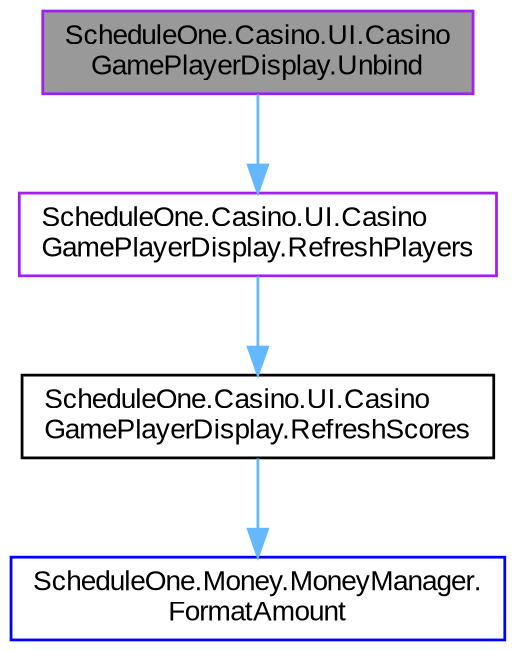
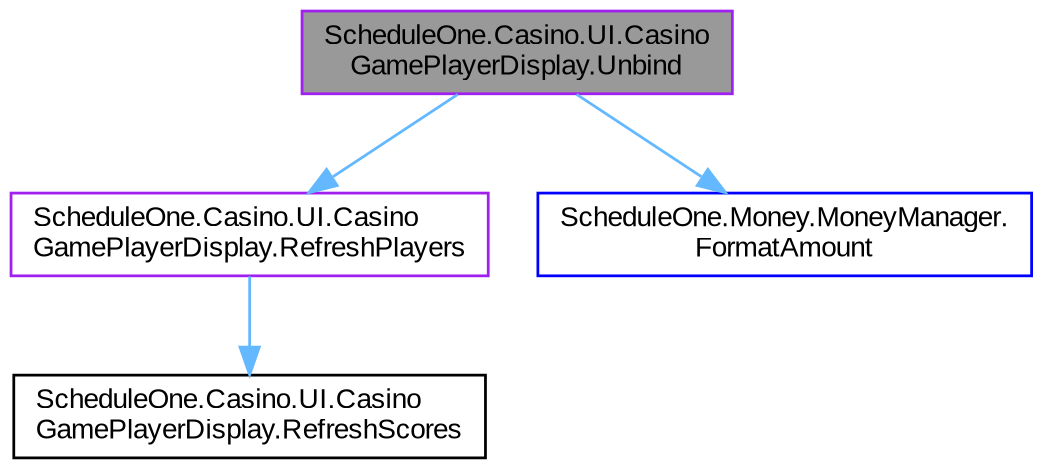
(258, 493) -> (639, 136)
